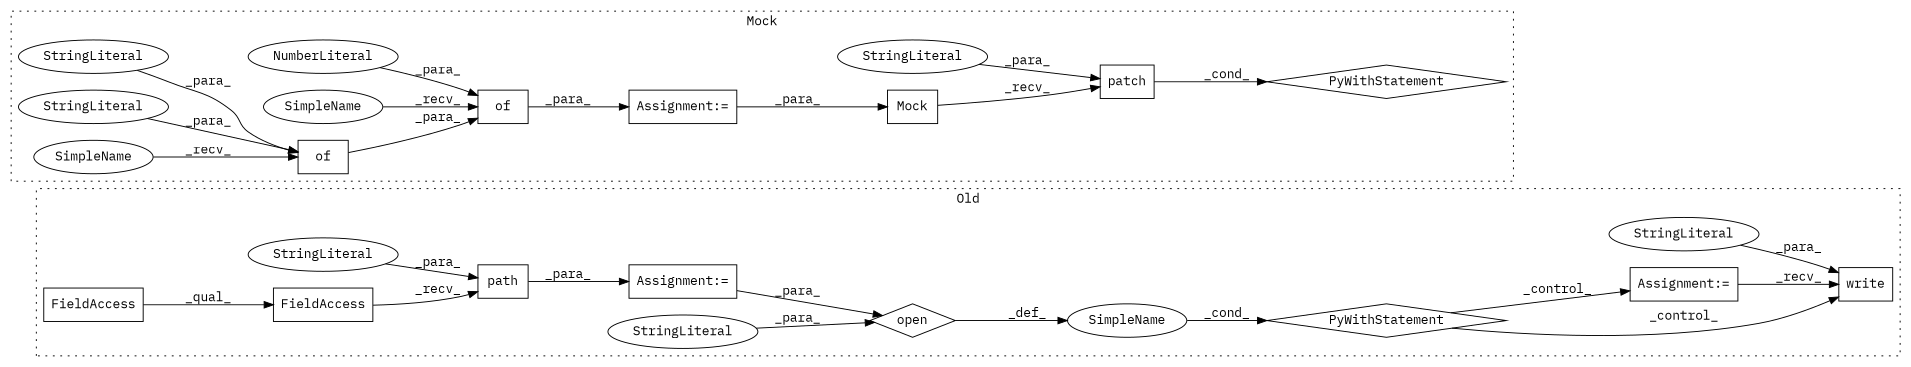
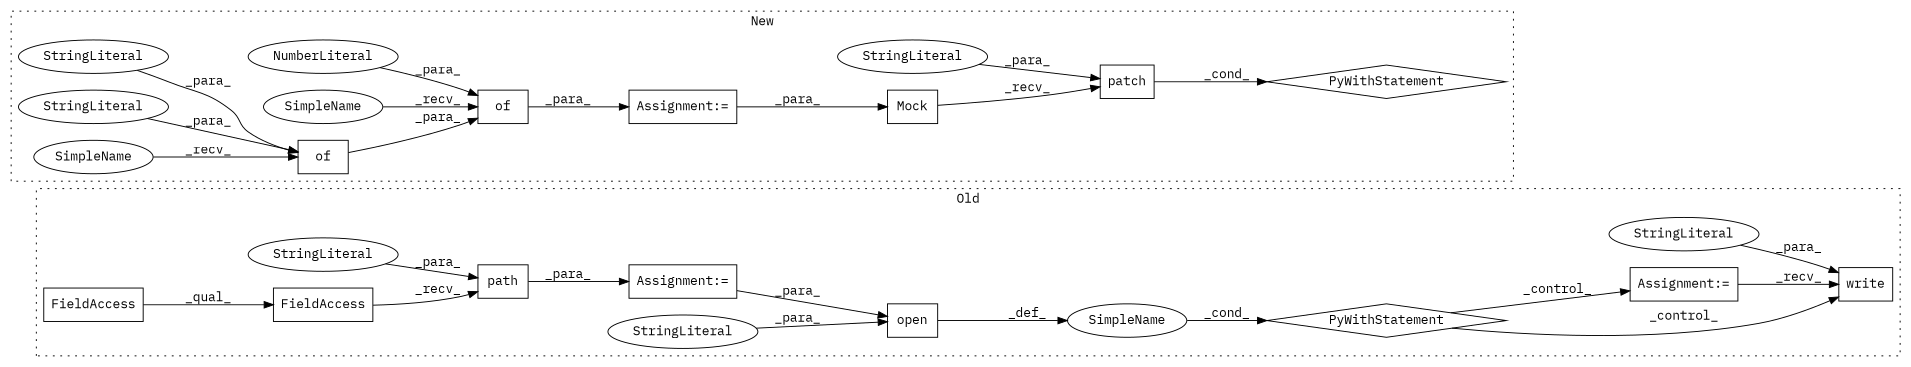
(762, 22) -> (762, 22)
(913, 321) -> (913, 321)
